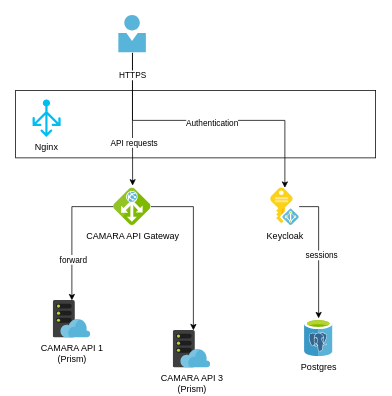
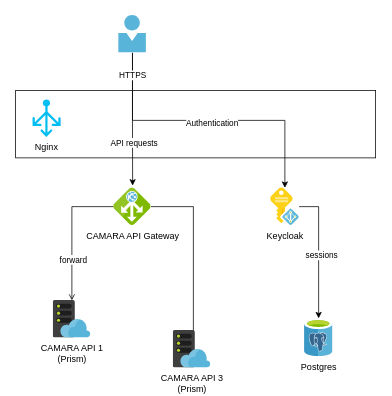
(72, 294) -> (72, 295)
(193, 324) -> (193, 325)
